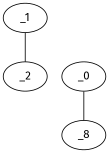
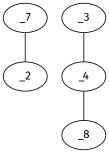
(25, 18) -> (25, 18)
none -> (84, 18)
(84, 77) -> (84, 77)
